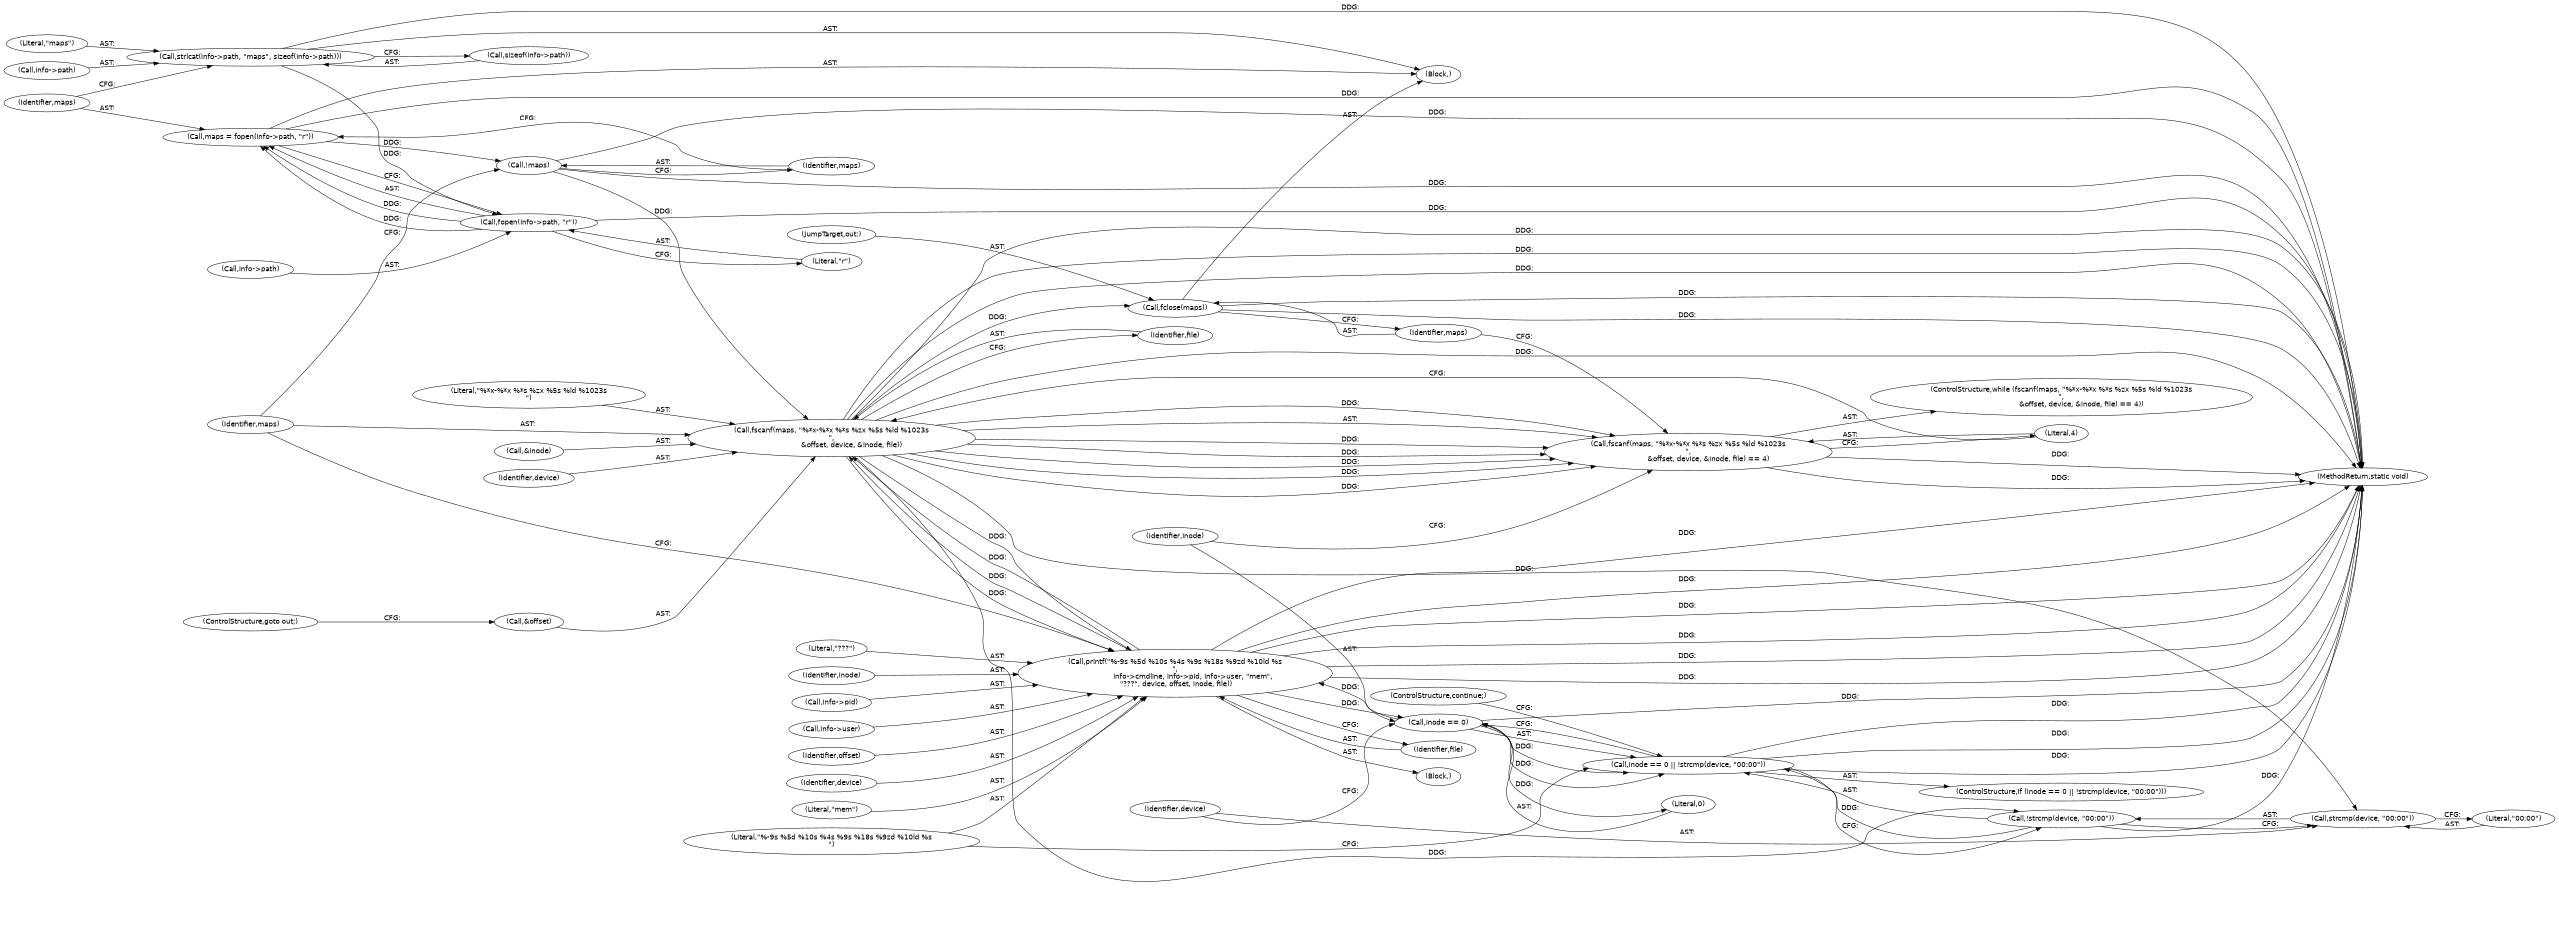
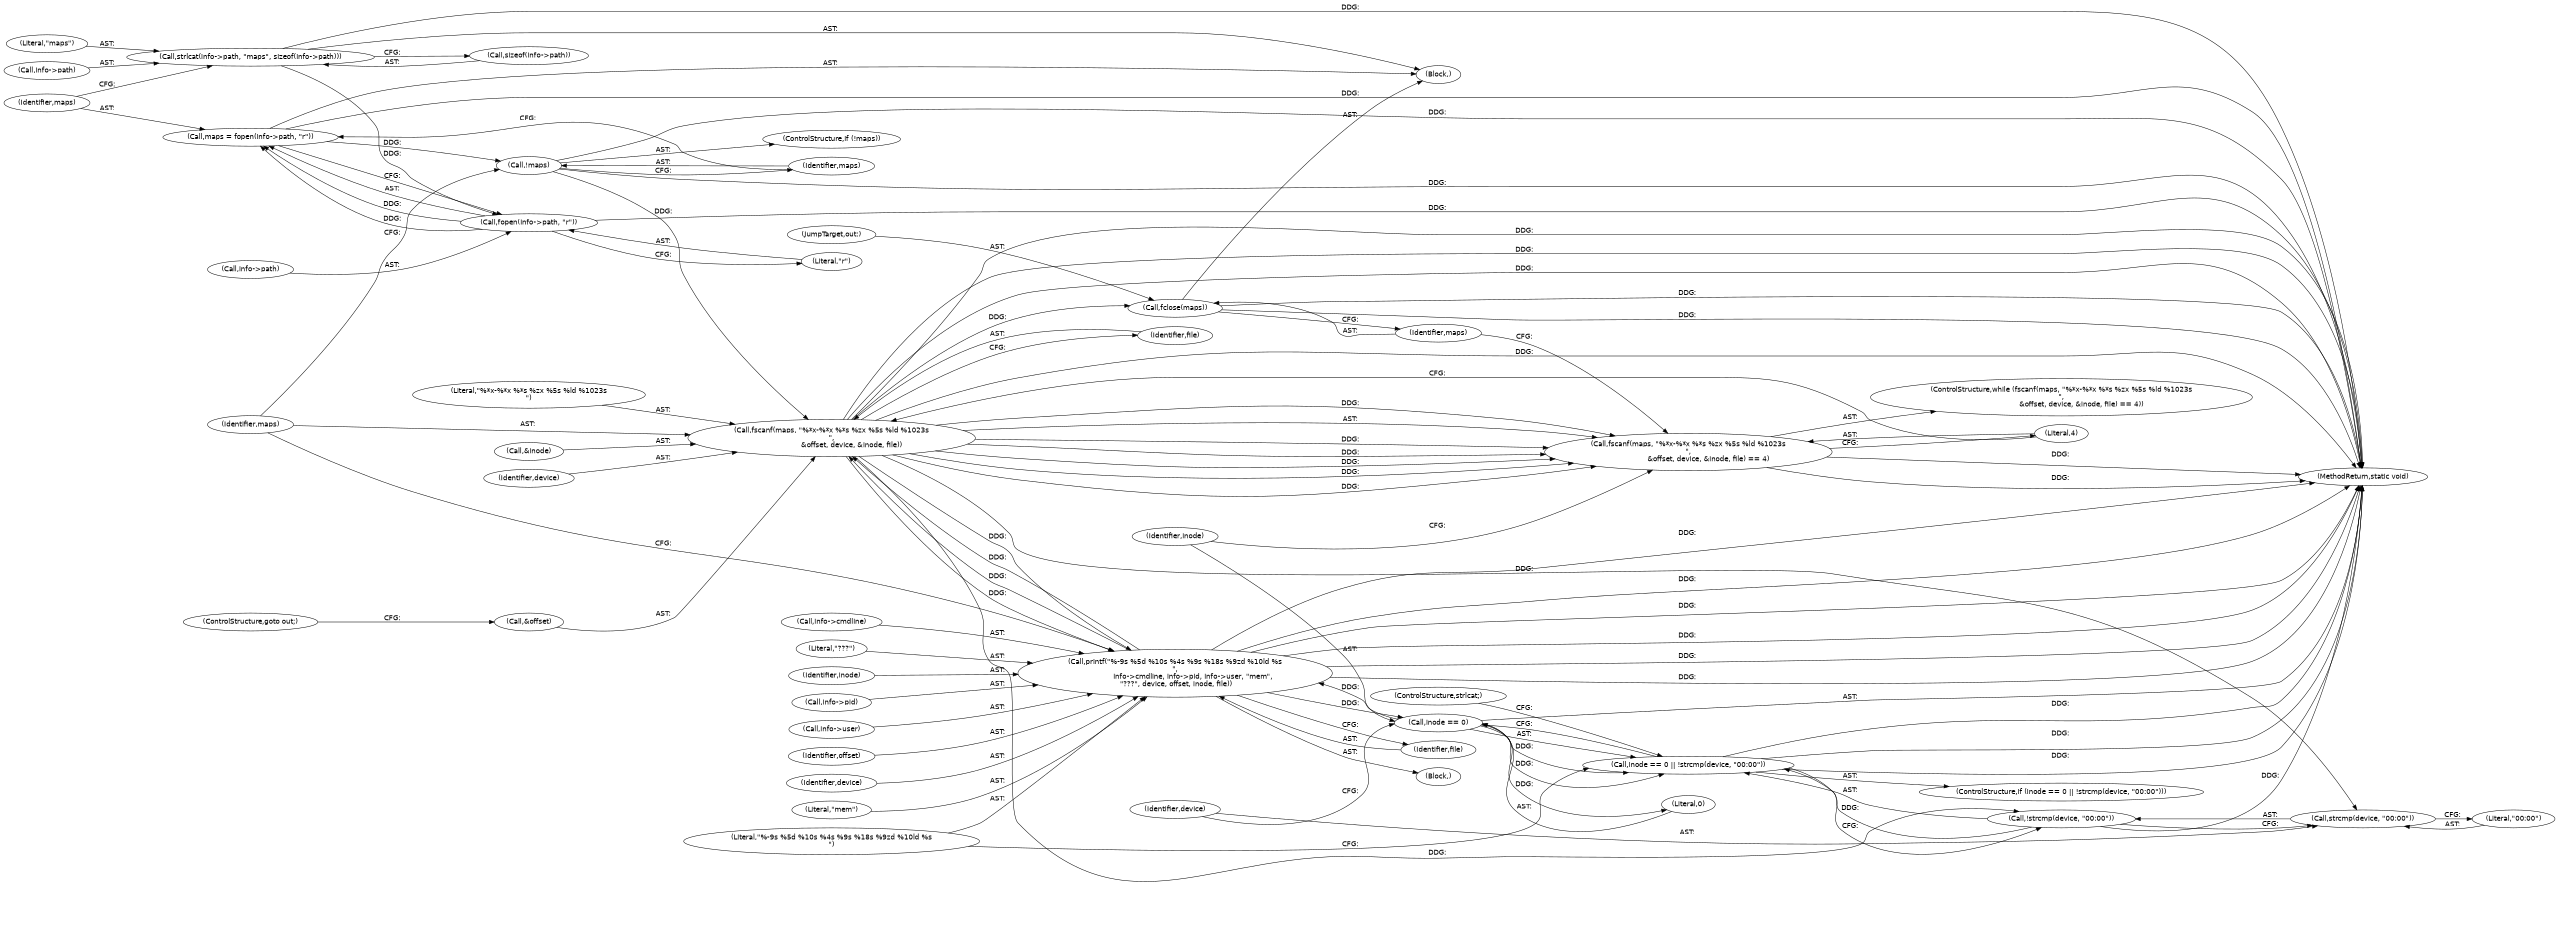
none -> (832, 139)
none -> (832, 622)
(1438, 696) -> (1438, 696)
(1851, 697) -> (1851, 697)
